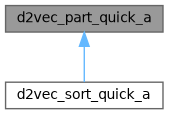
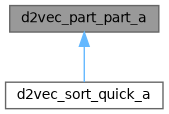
(84, 19) -> (84, 19)
